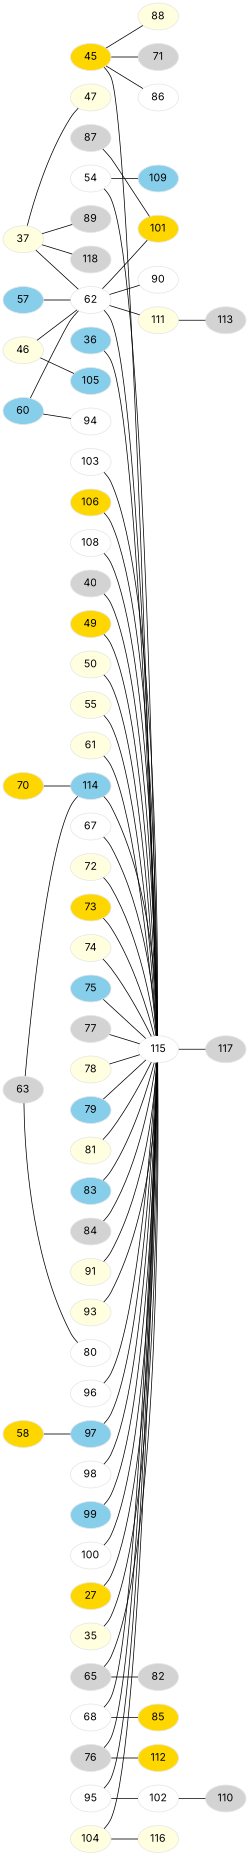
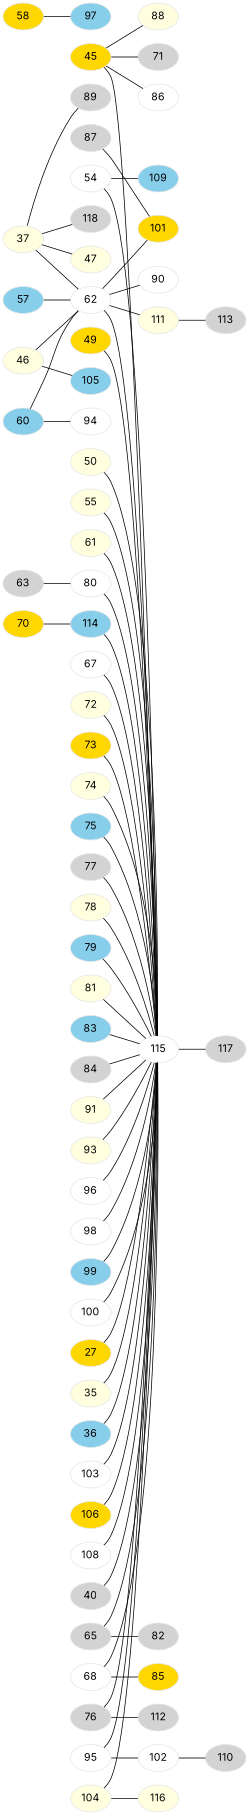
(41, 934) -> none
(137, 1301) -> (139, 734)
(158, 1758) -> (158, 1718)
